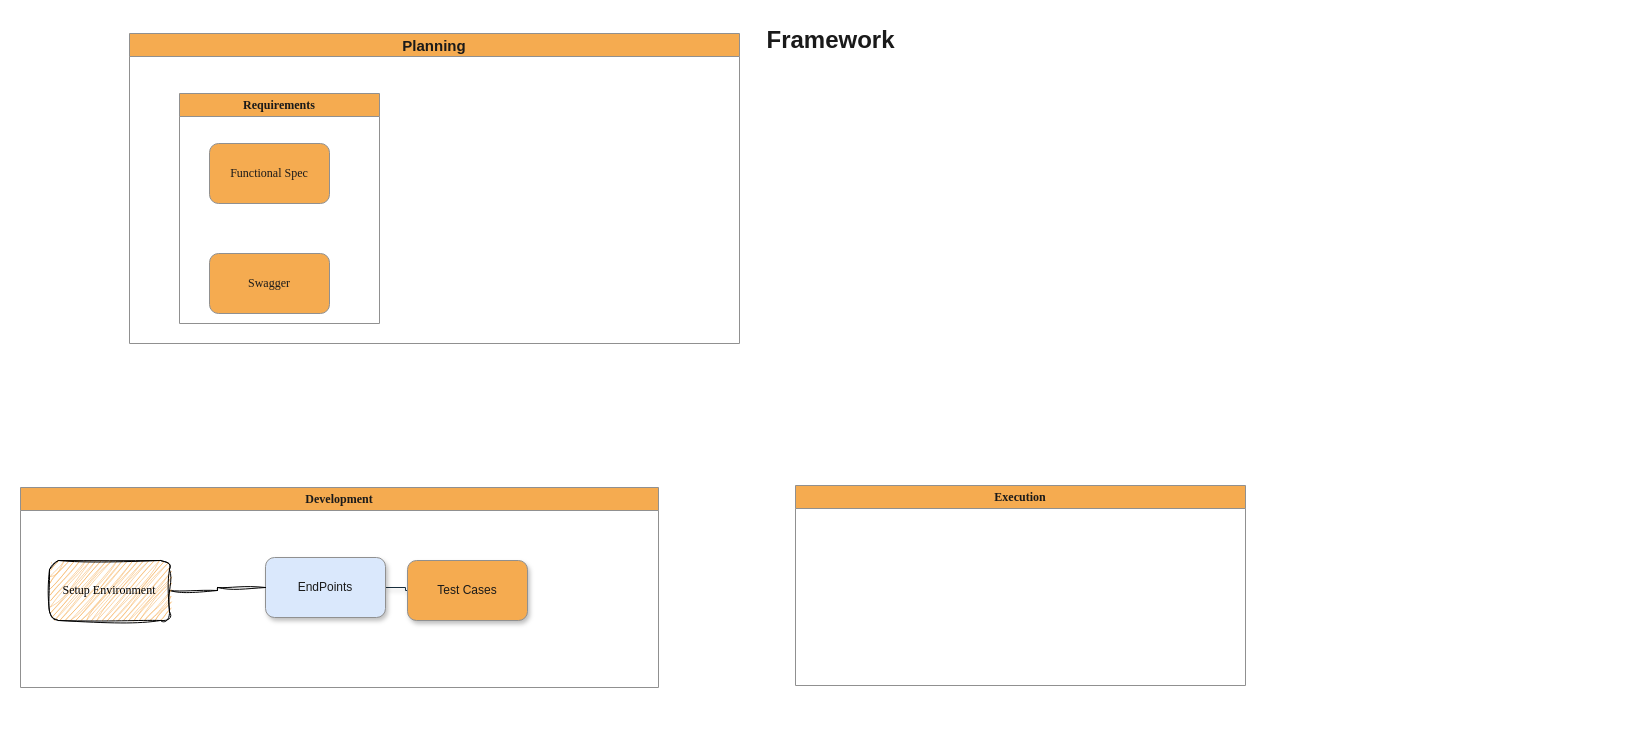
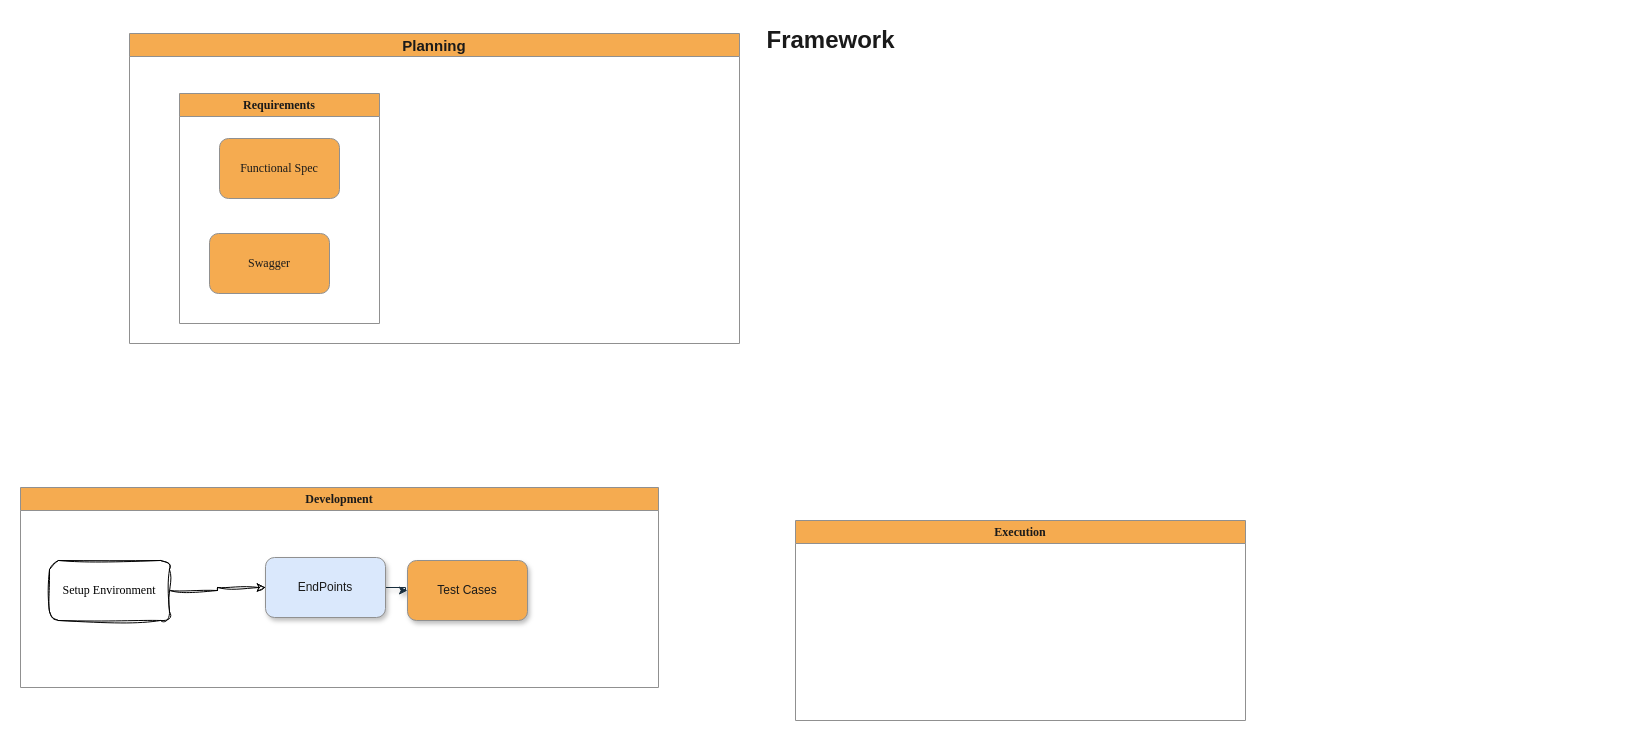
(270, 174) -> (280, 169)
(270, 284) -> (270, 264)
(1021, 586) -> (1021, 621)
(261, 588) -> (257, 588)
(404, 588) -> (405, 588)
(110, 591) -> (110, 591)
